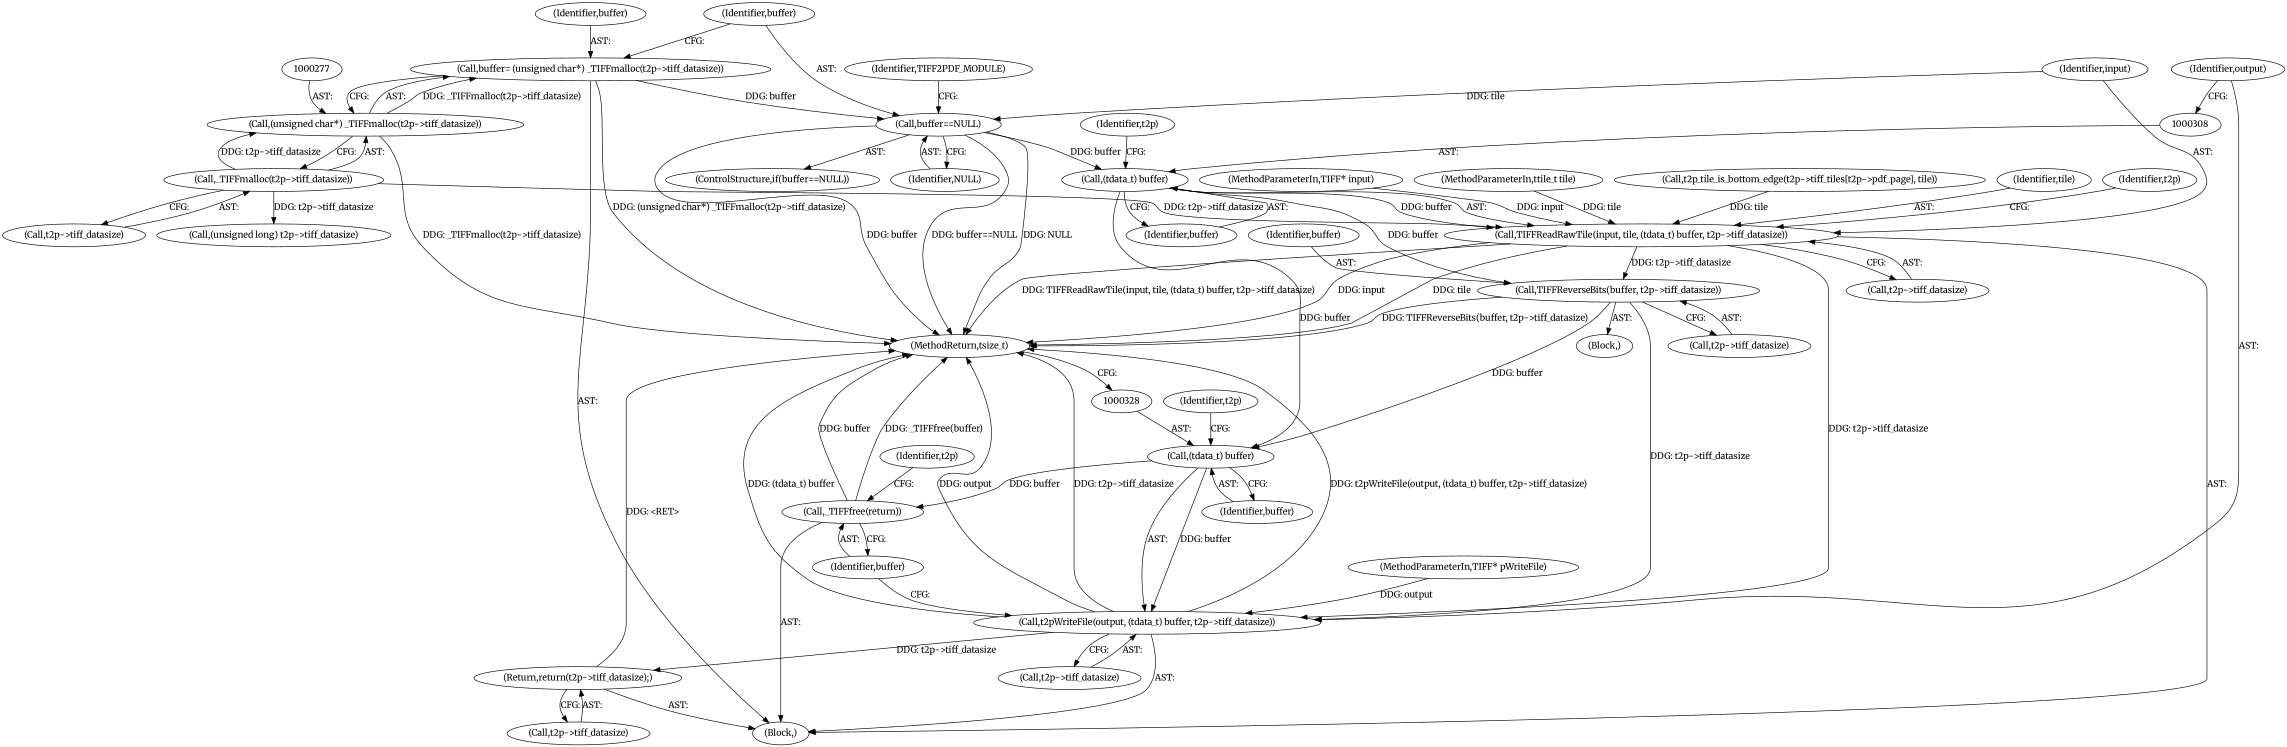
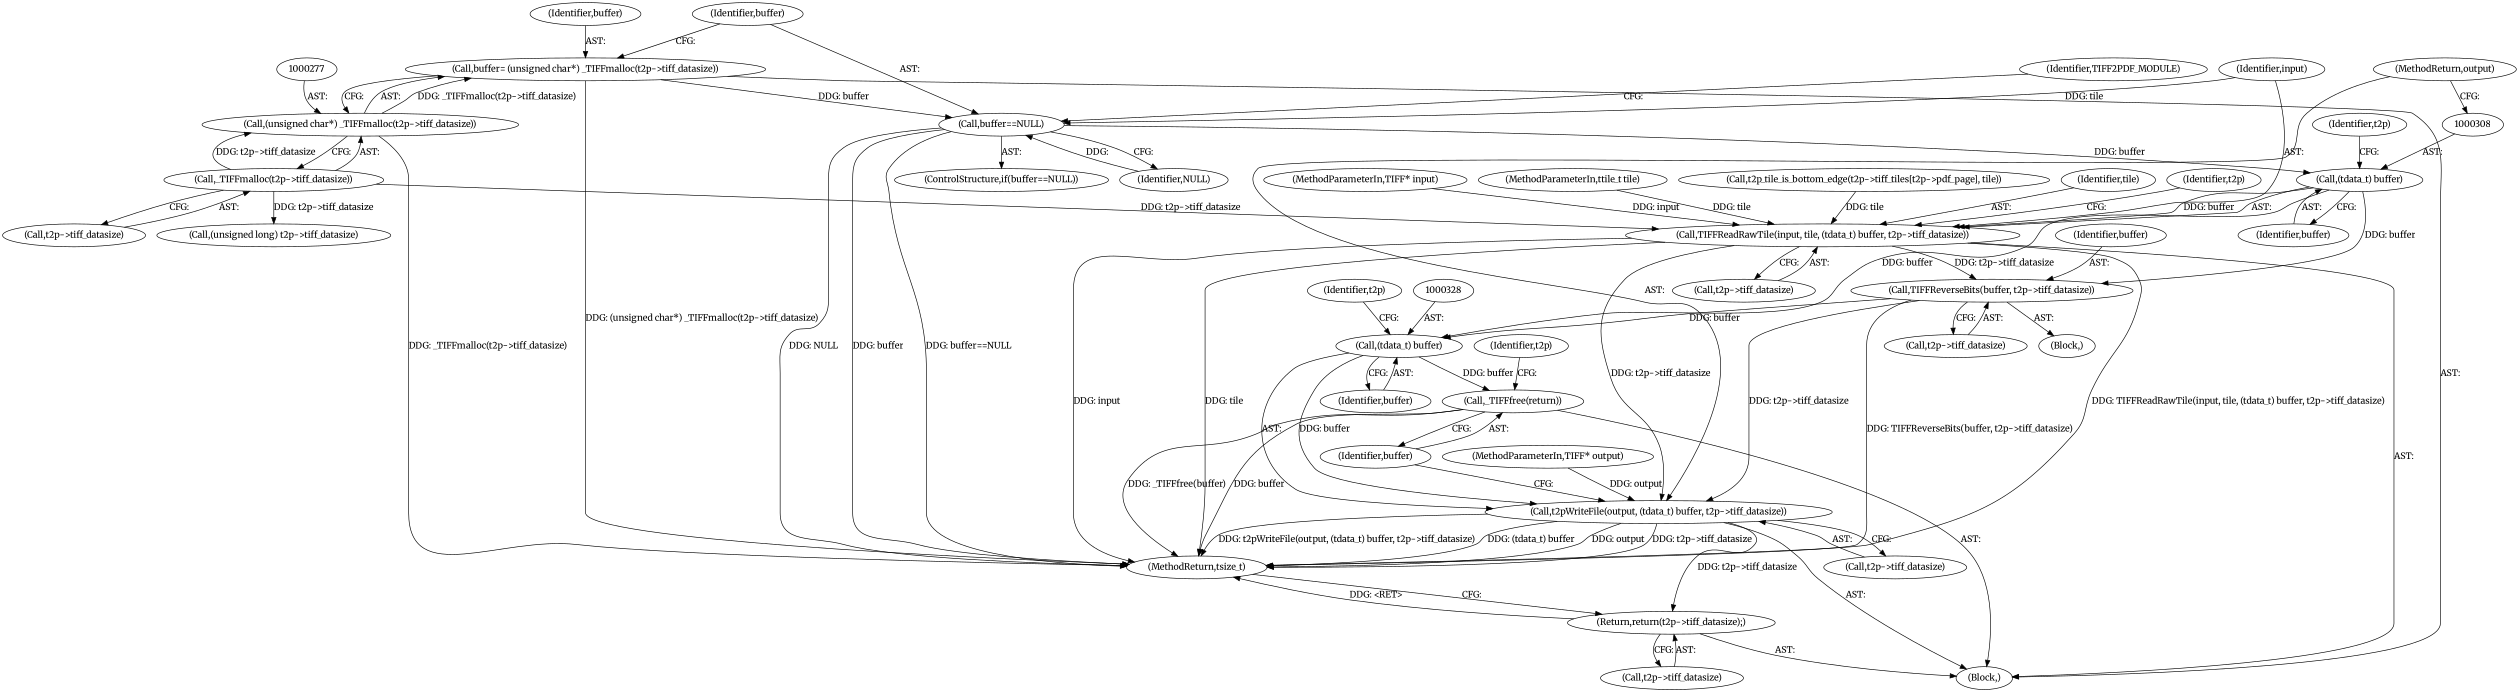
(2228, 69) -> (2445, 69)
(932, 152) -> (1099, 152)
(1067, 363) -> (1424, 594)
(1463, 567) -> (1548, 457)
